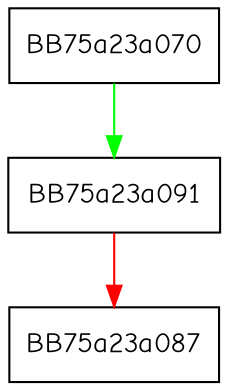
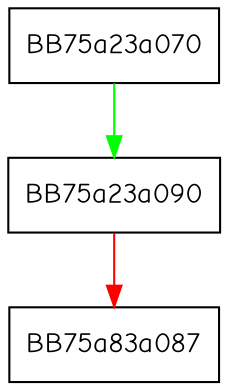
(114, 195) -> (114, 195)
(114, 345) -> (114, 345)
